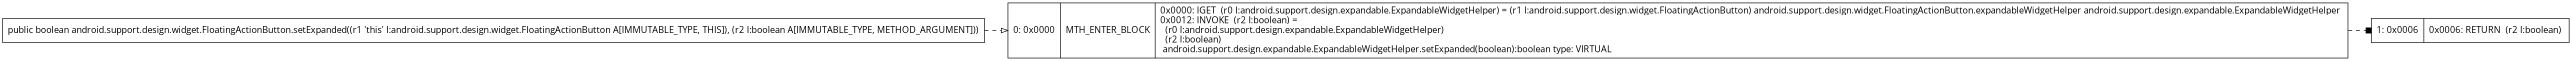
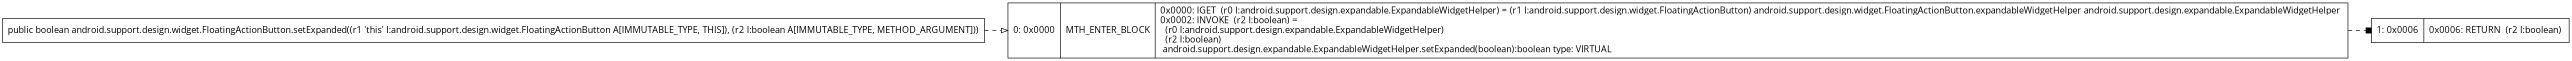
(1230, 20) -> (1230, 20)
